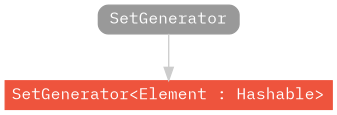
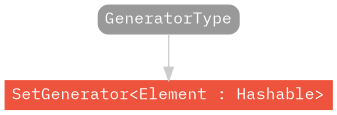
(169, 20) -> (169, 20)
